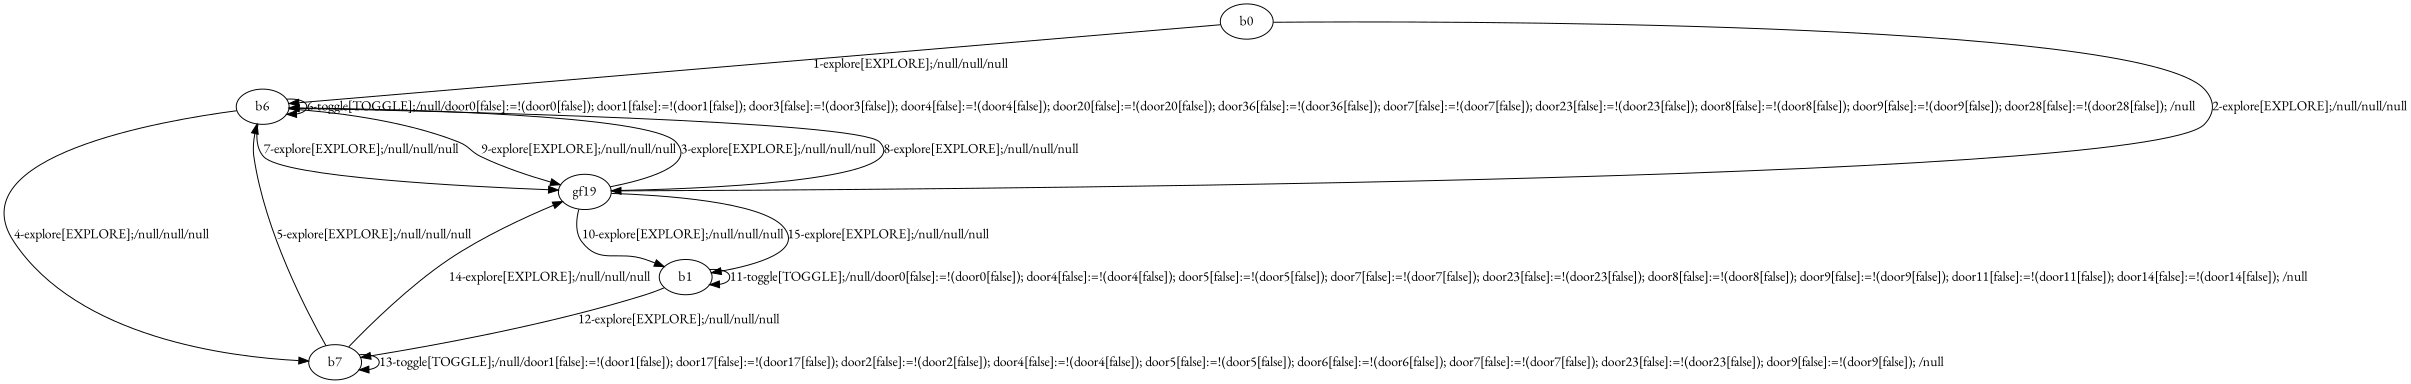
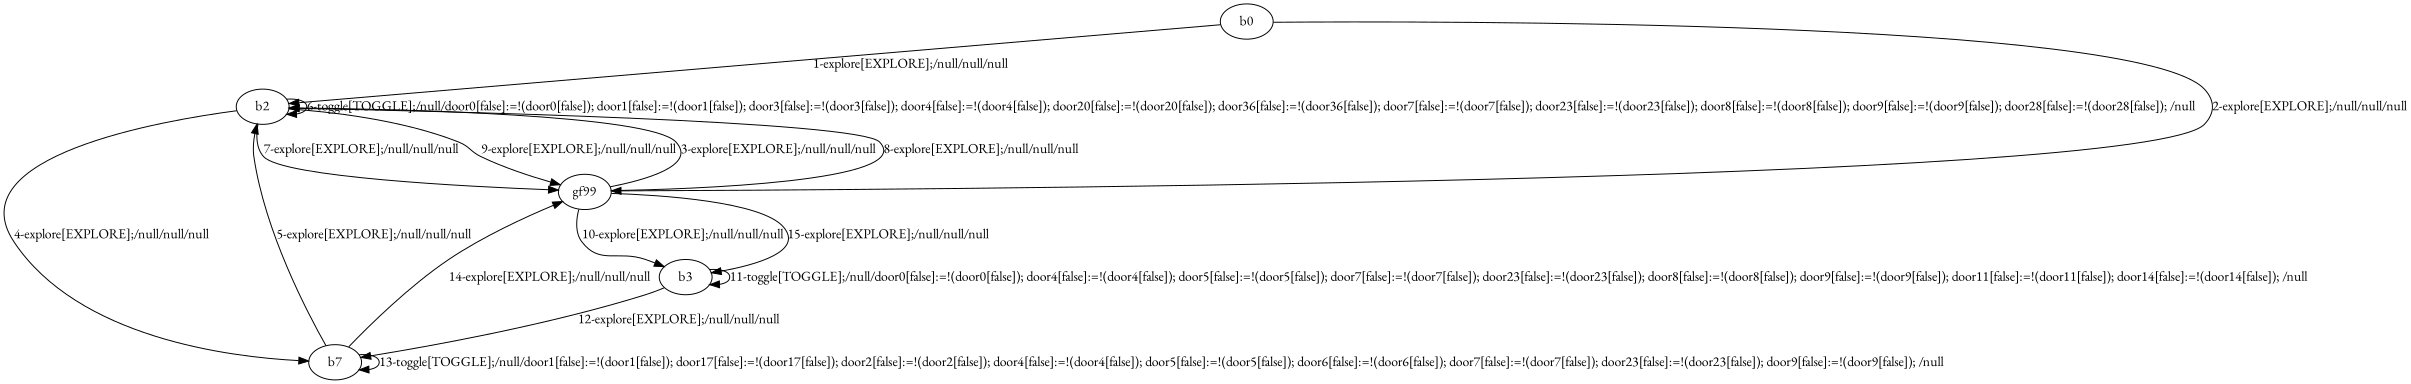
(263, 107) -> (263, 107)
(585, 192) -> (585, 192)
(686, 277) -> (686, 277)
